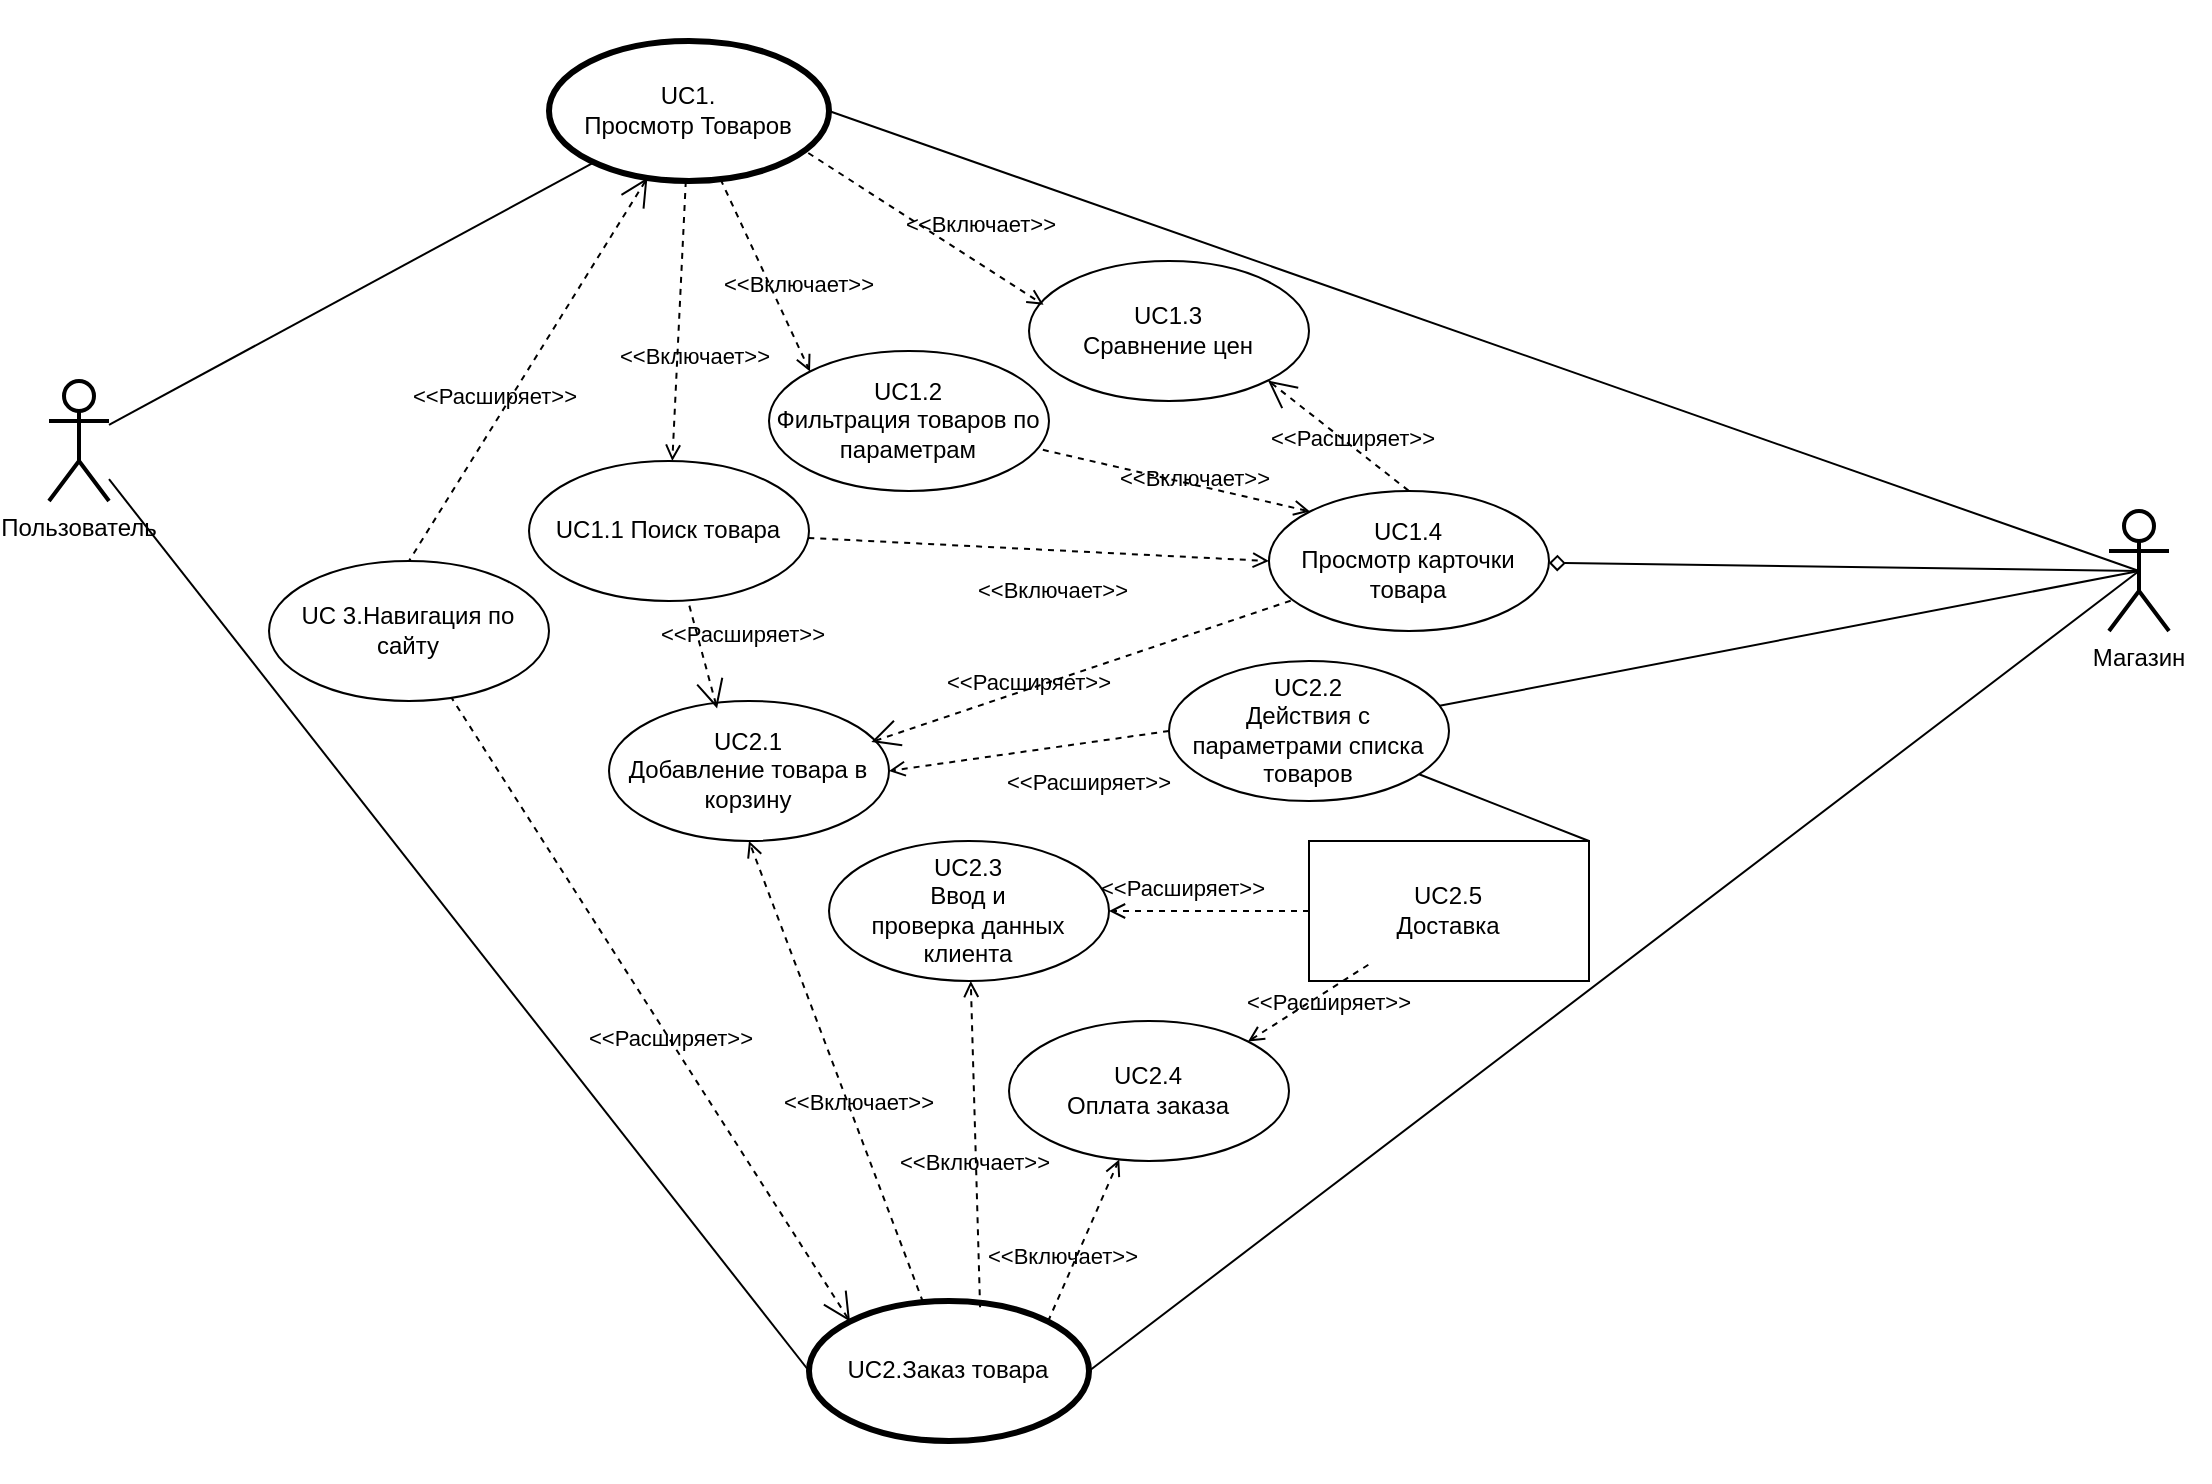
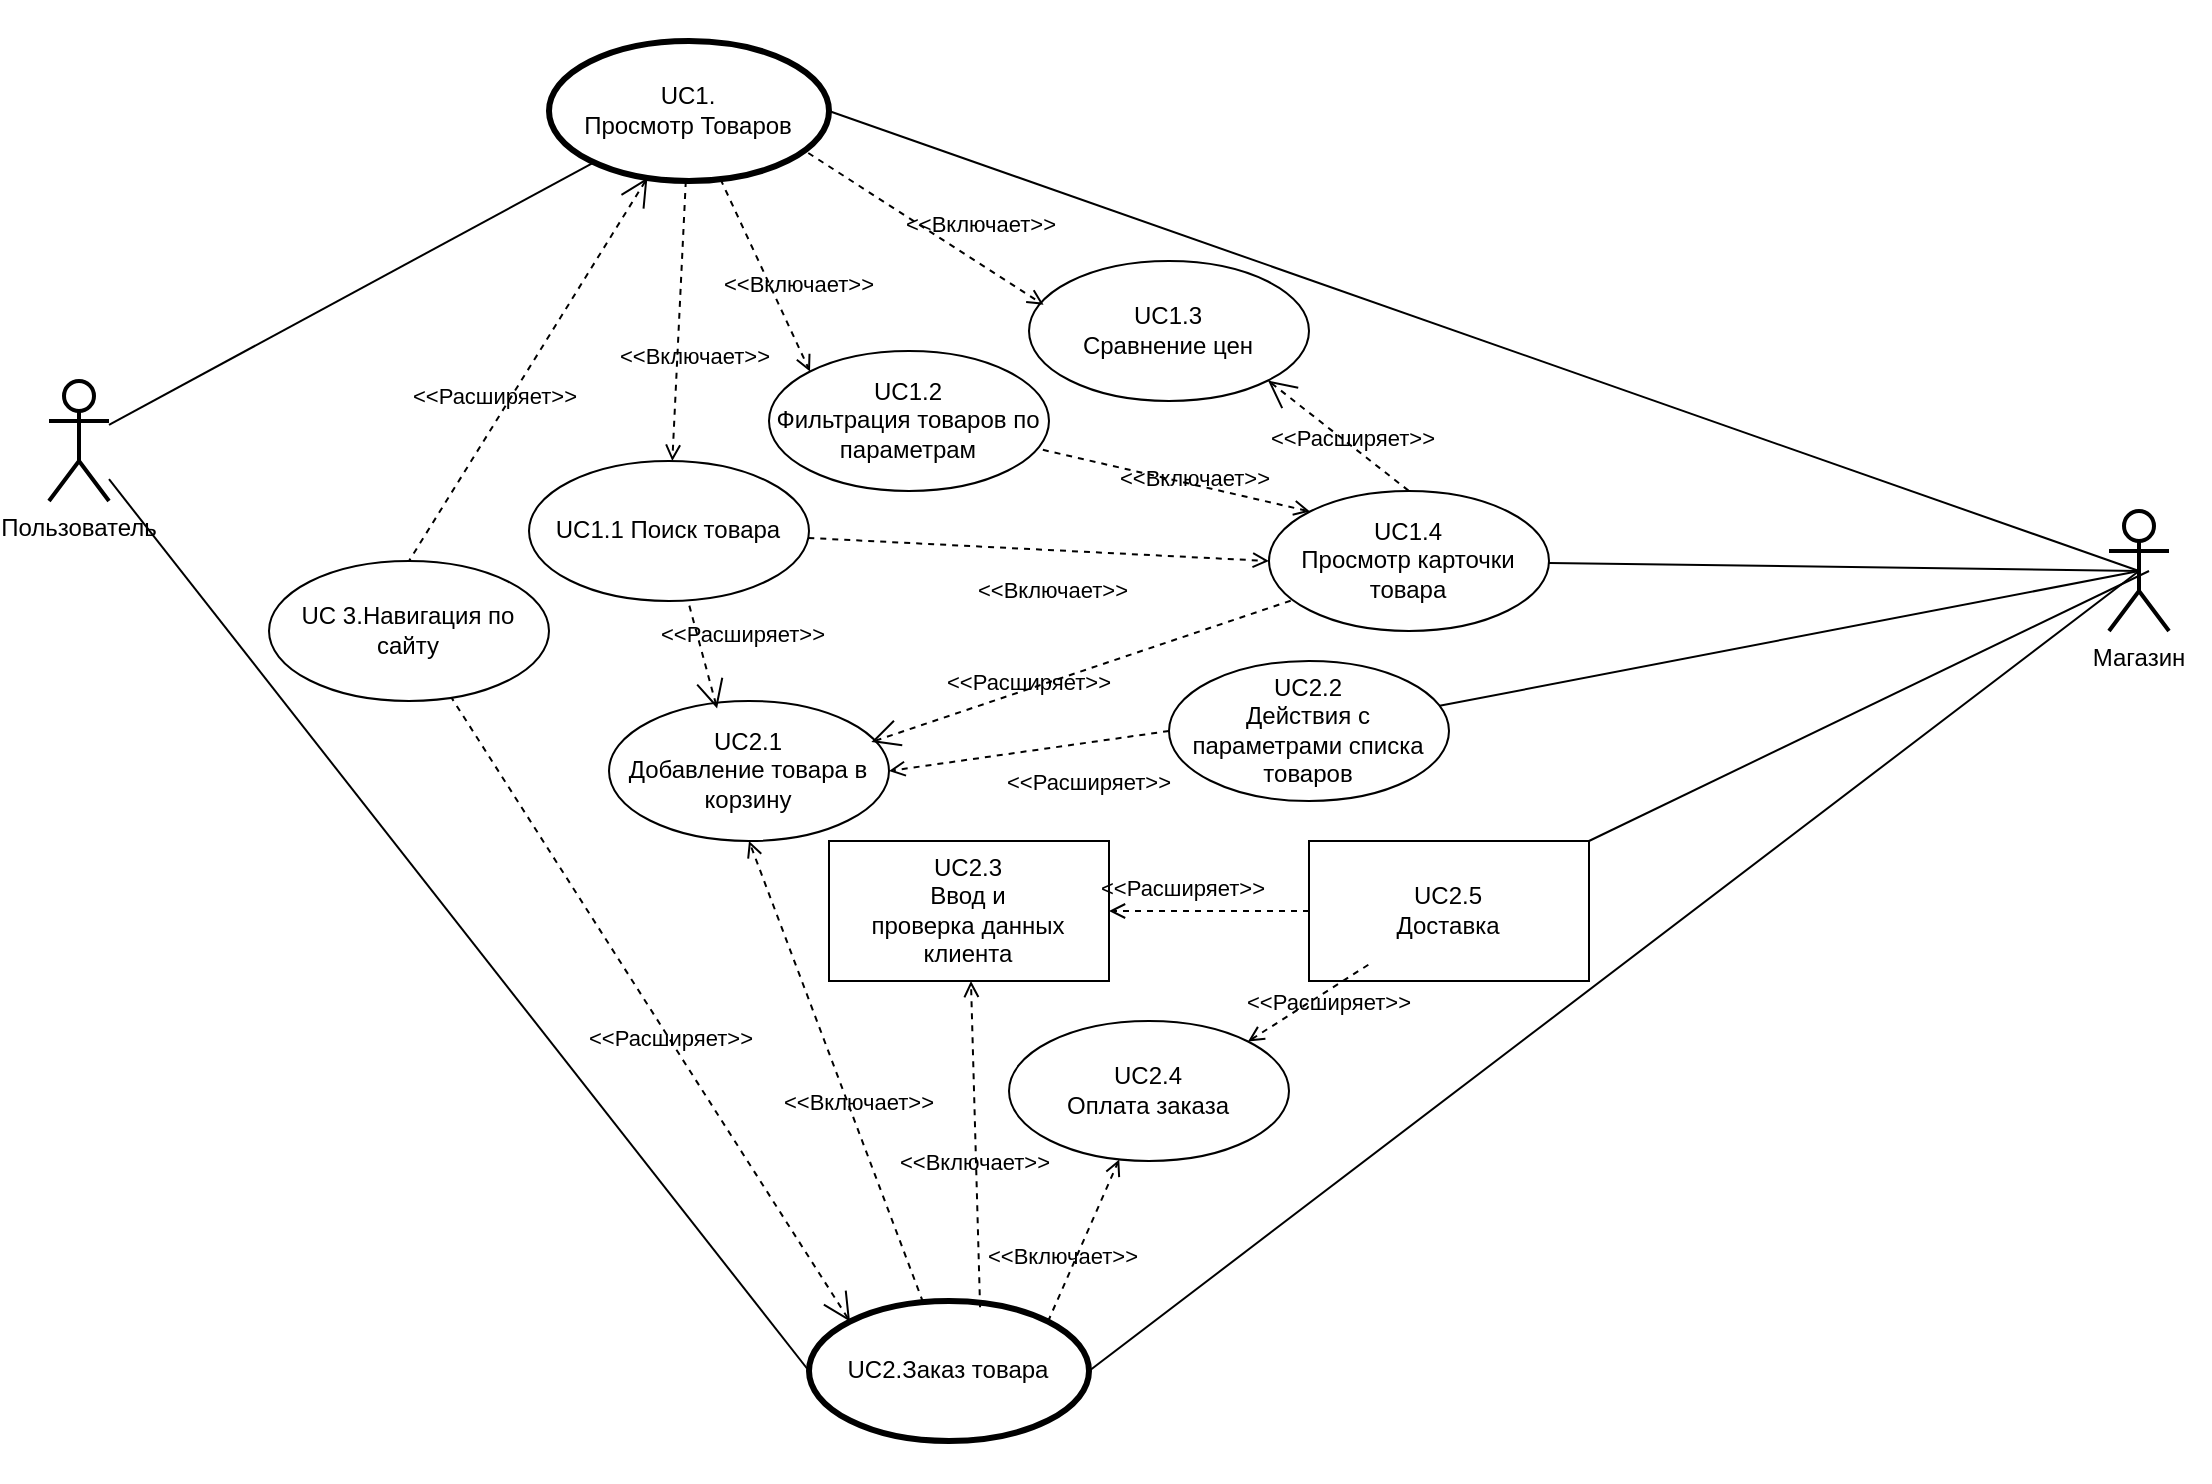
(1565, 563) -> (1557, 563)
(1504, 808) -> (1848, 716)
(969, 911) -> (969, 911)
